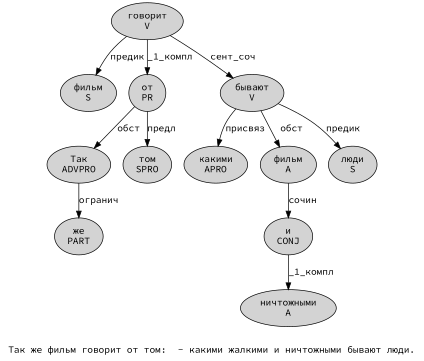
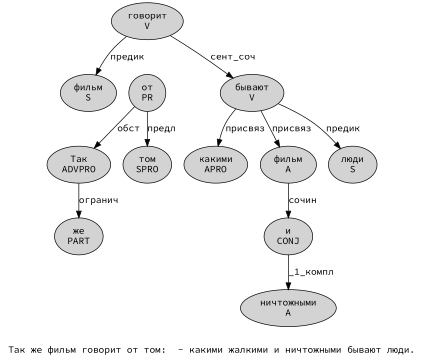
(147, 54) -> none
(292, 129) -> (292, 129)
